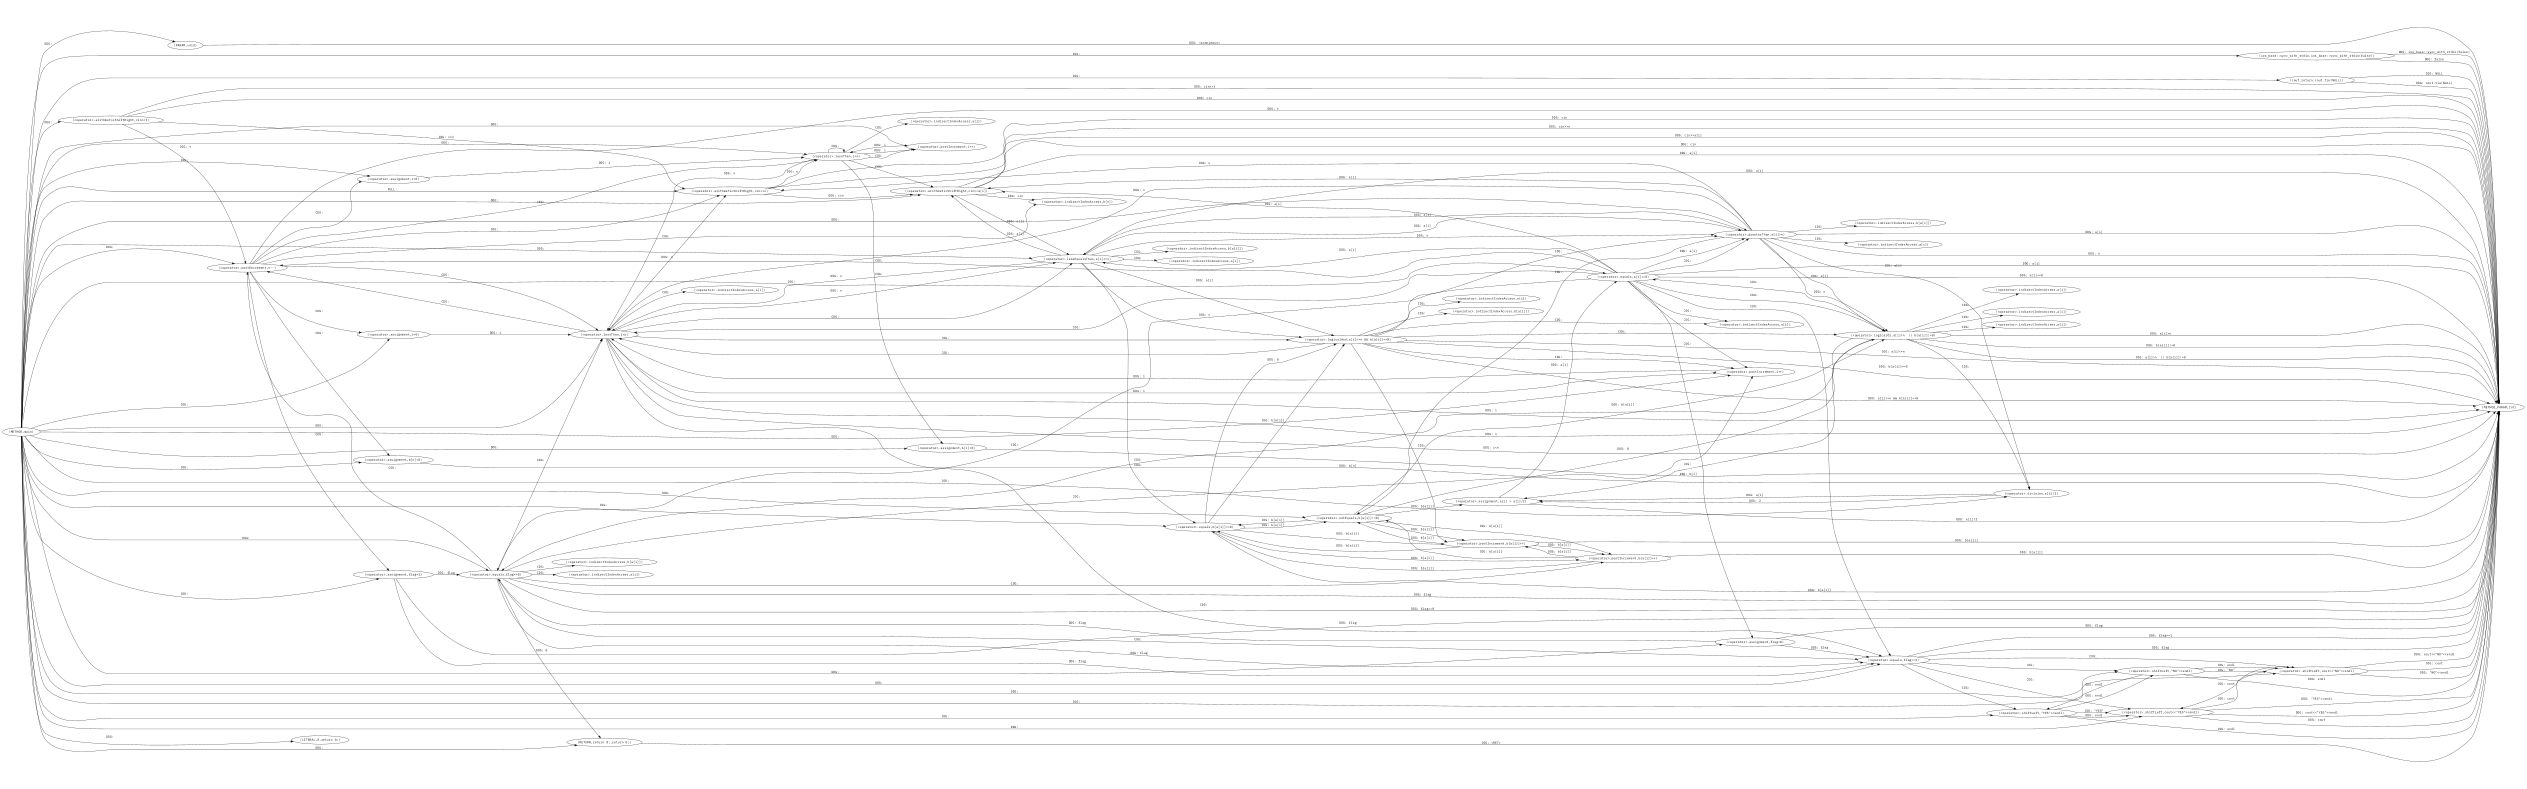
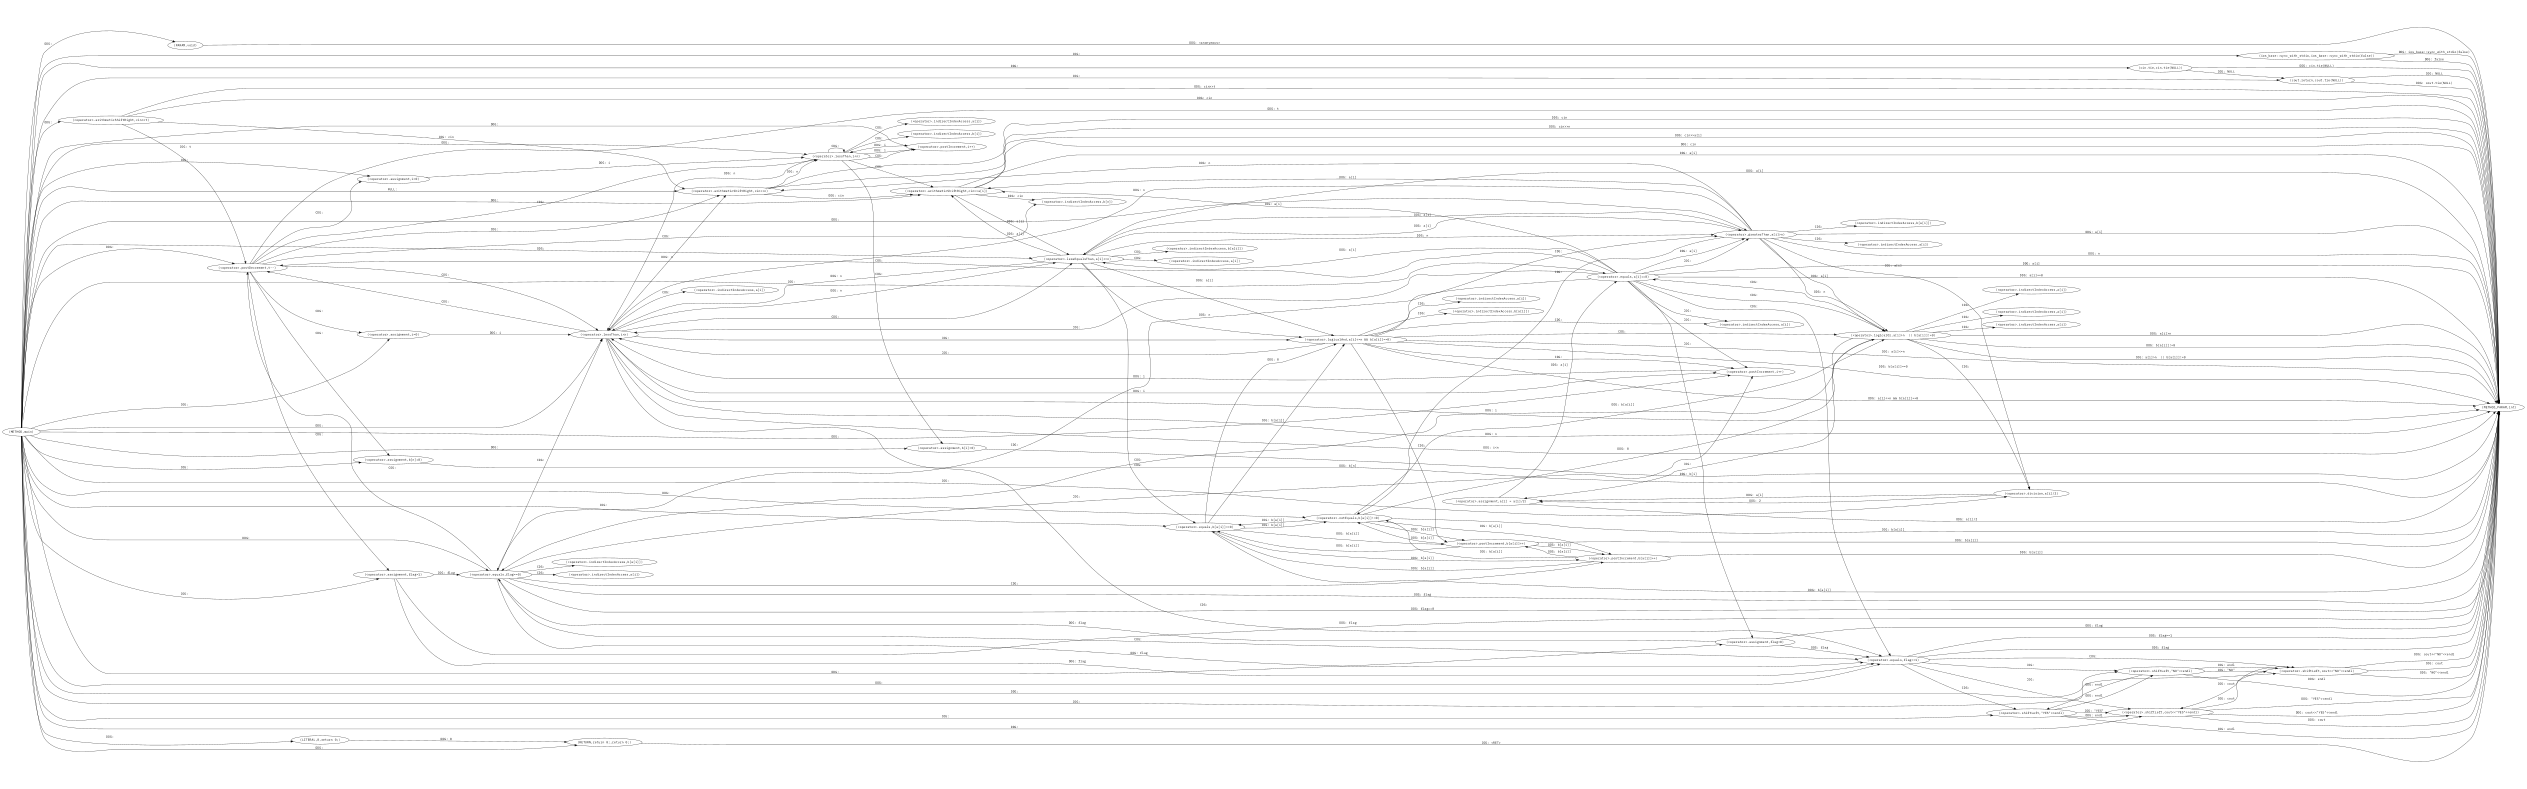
none -> (2161, 68)
none -> (946, 134)
(1418, 510) -> (1988, 531)
(542, 662) -> (457, 741)
